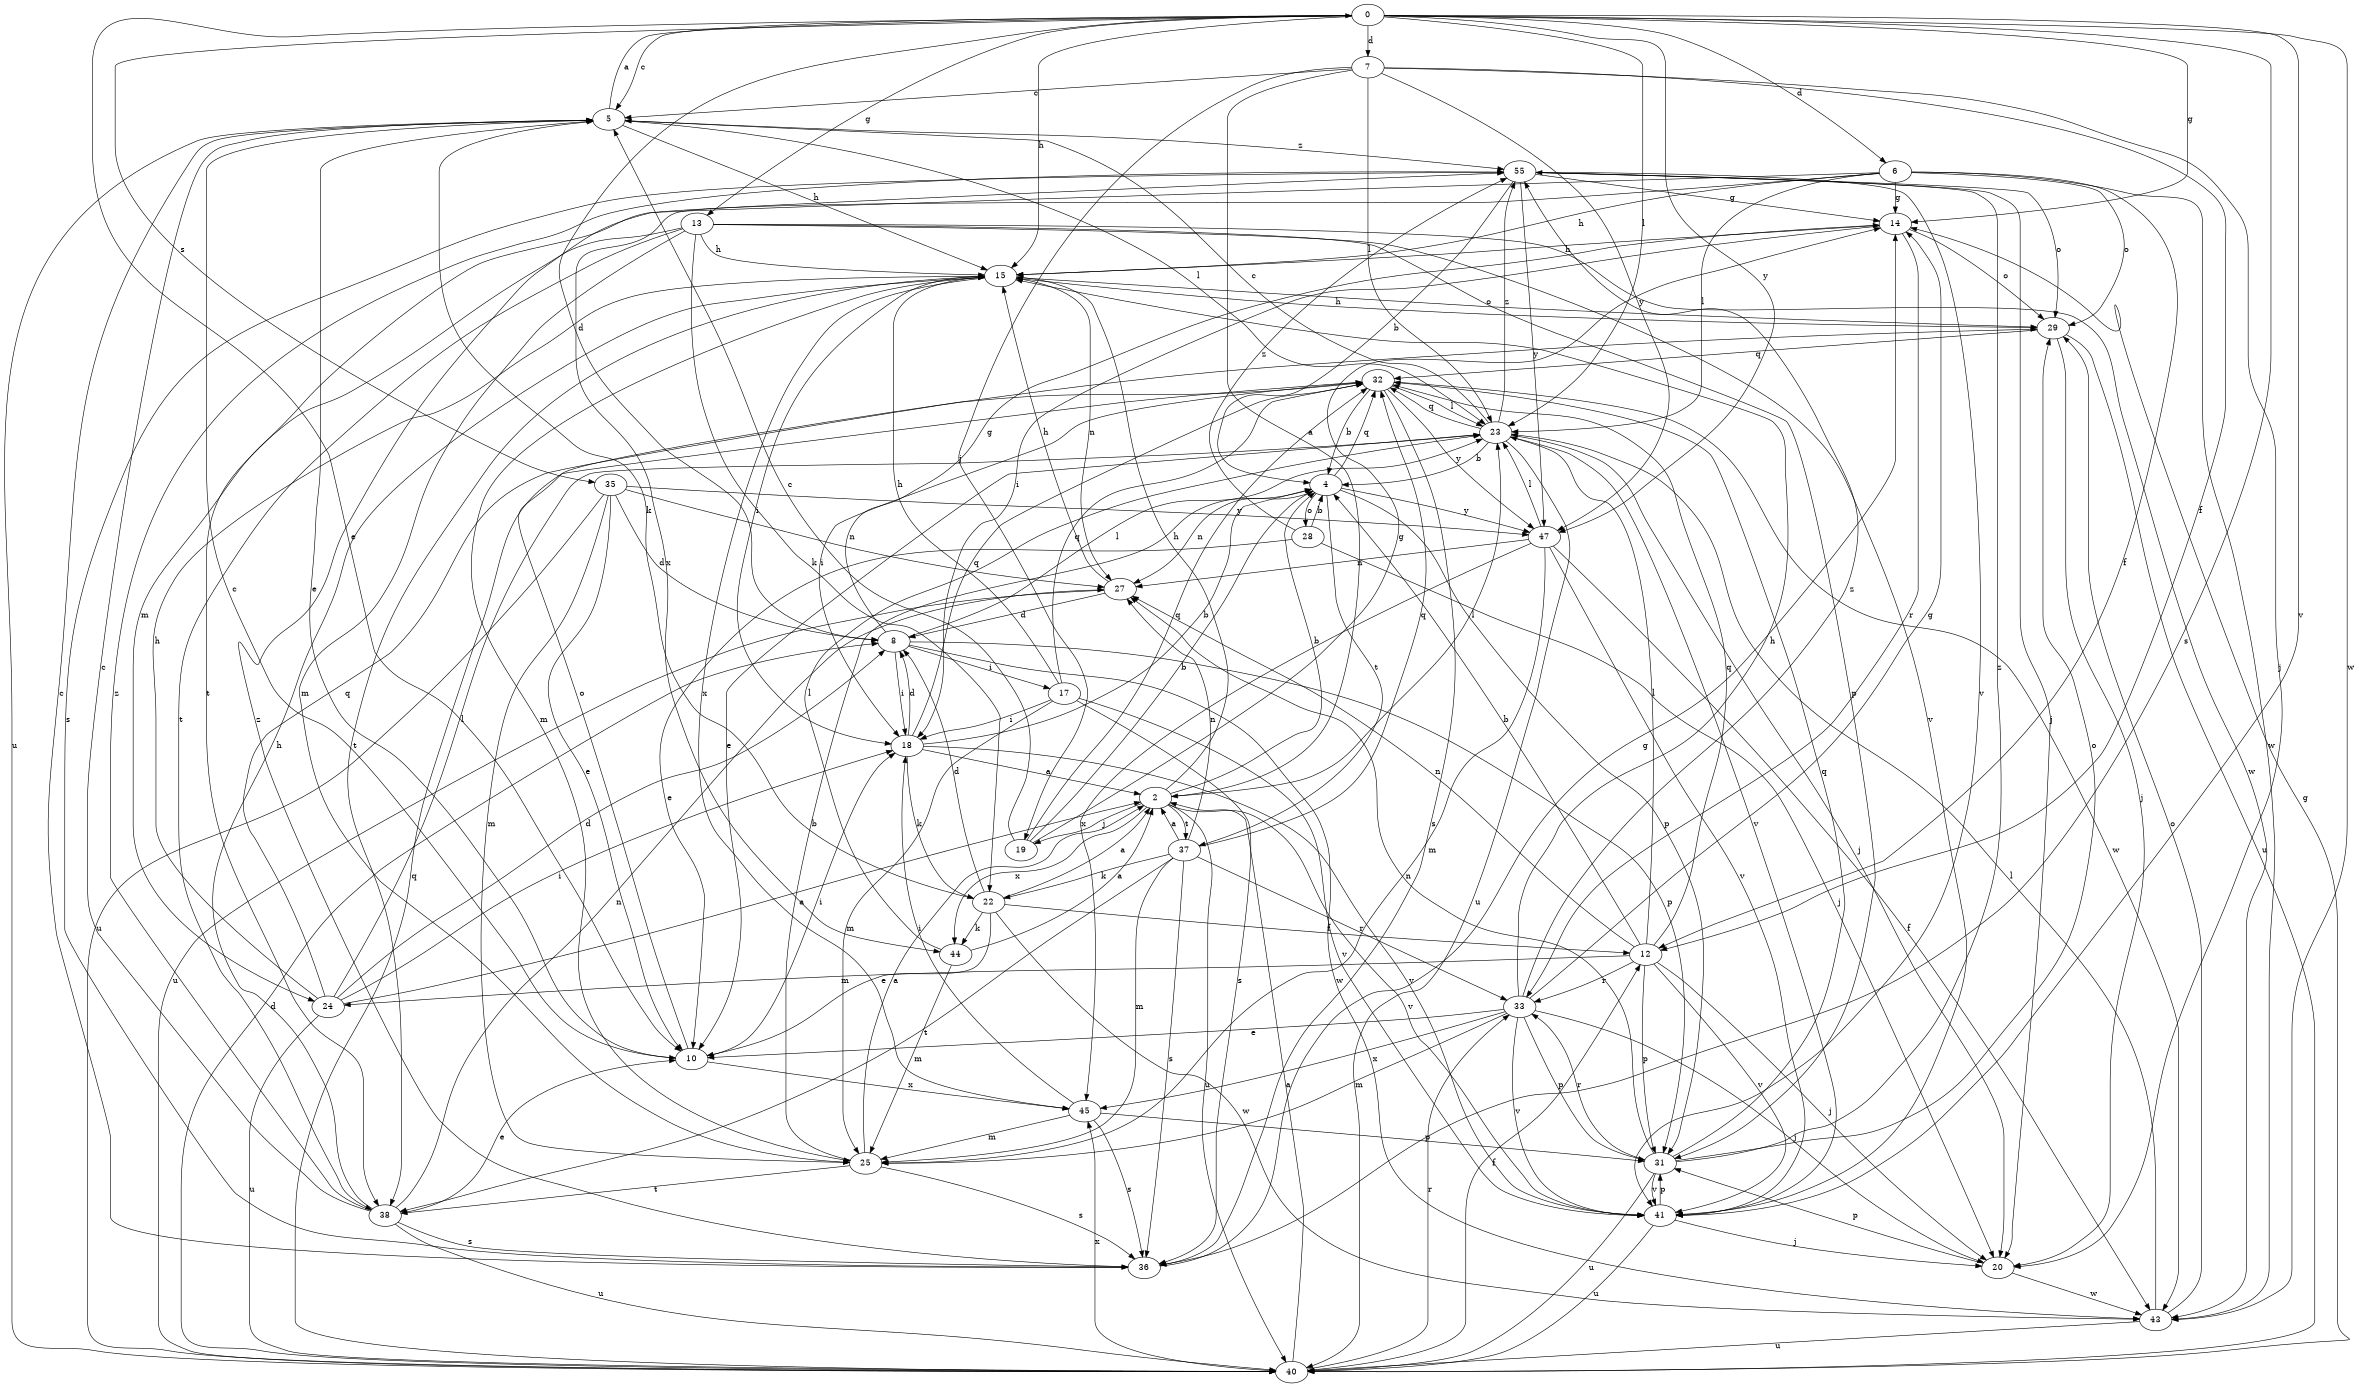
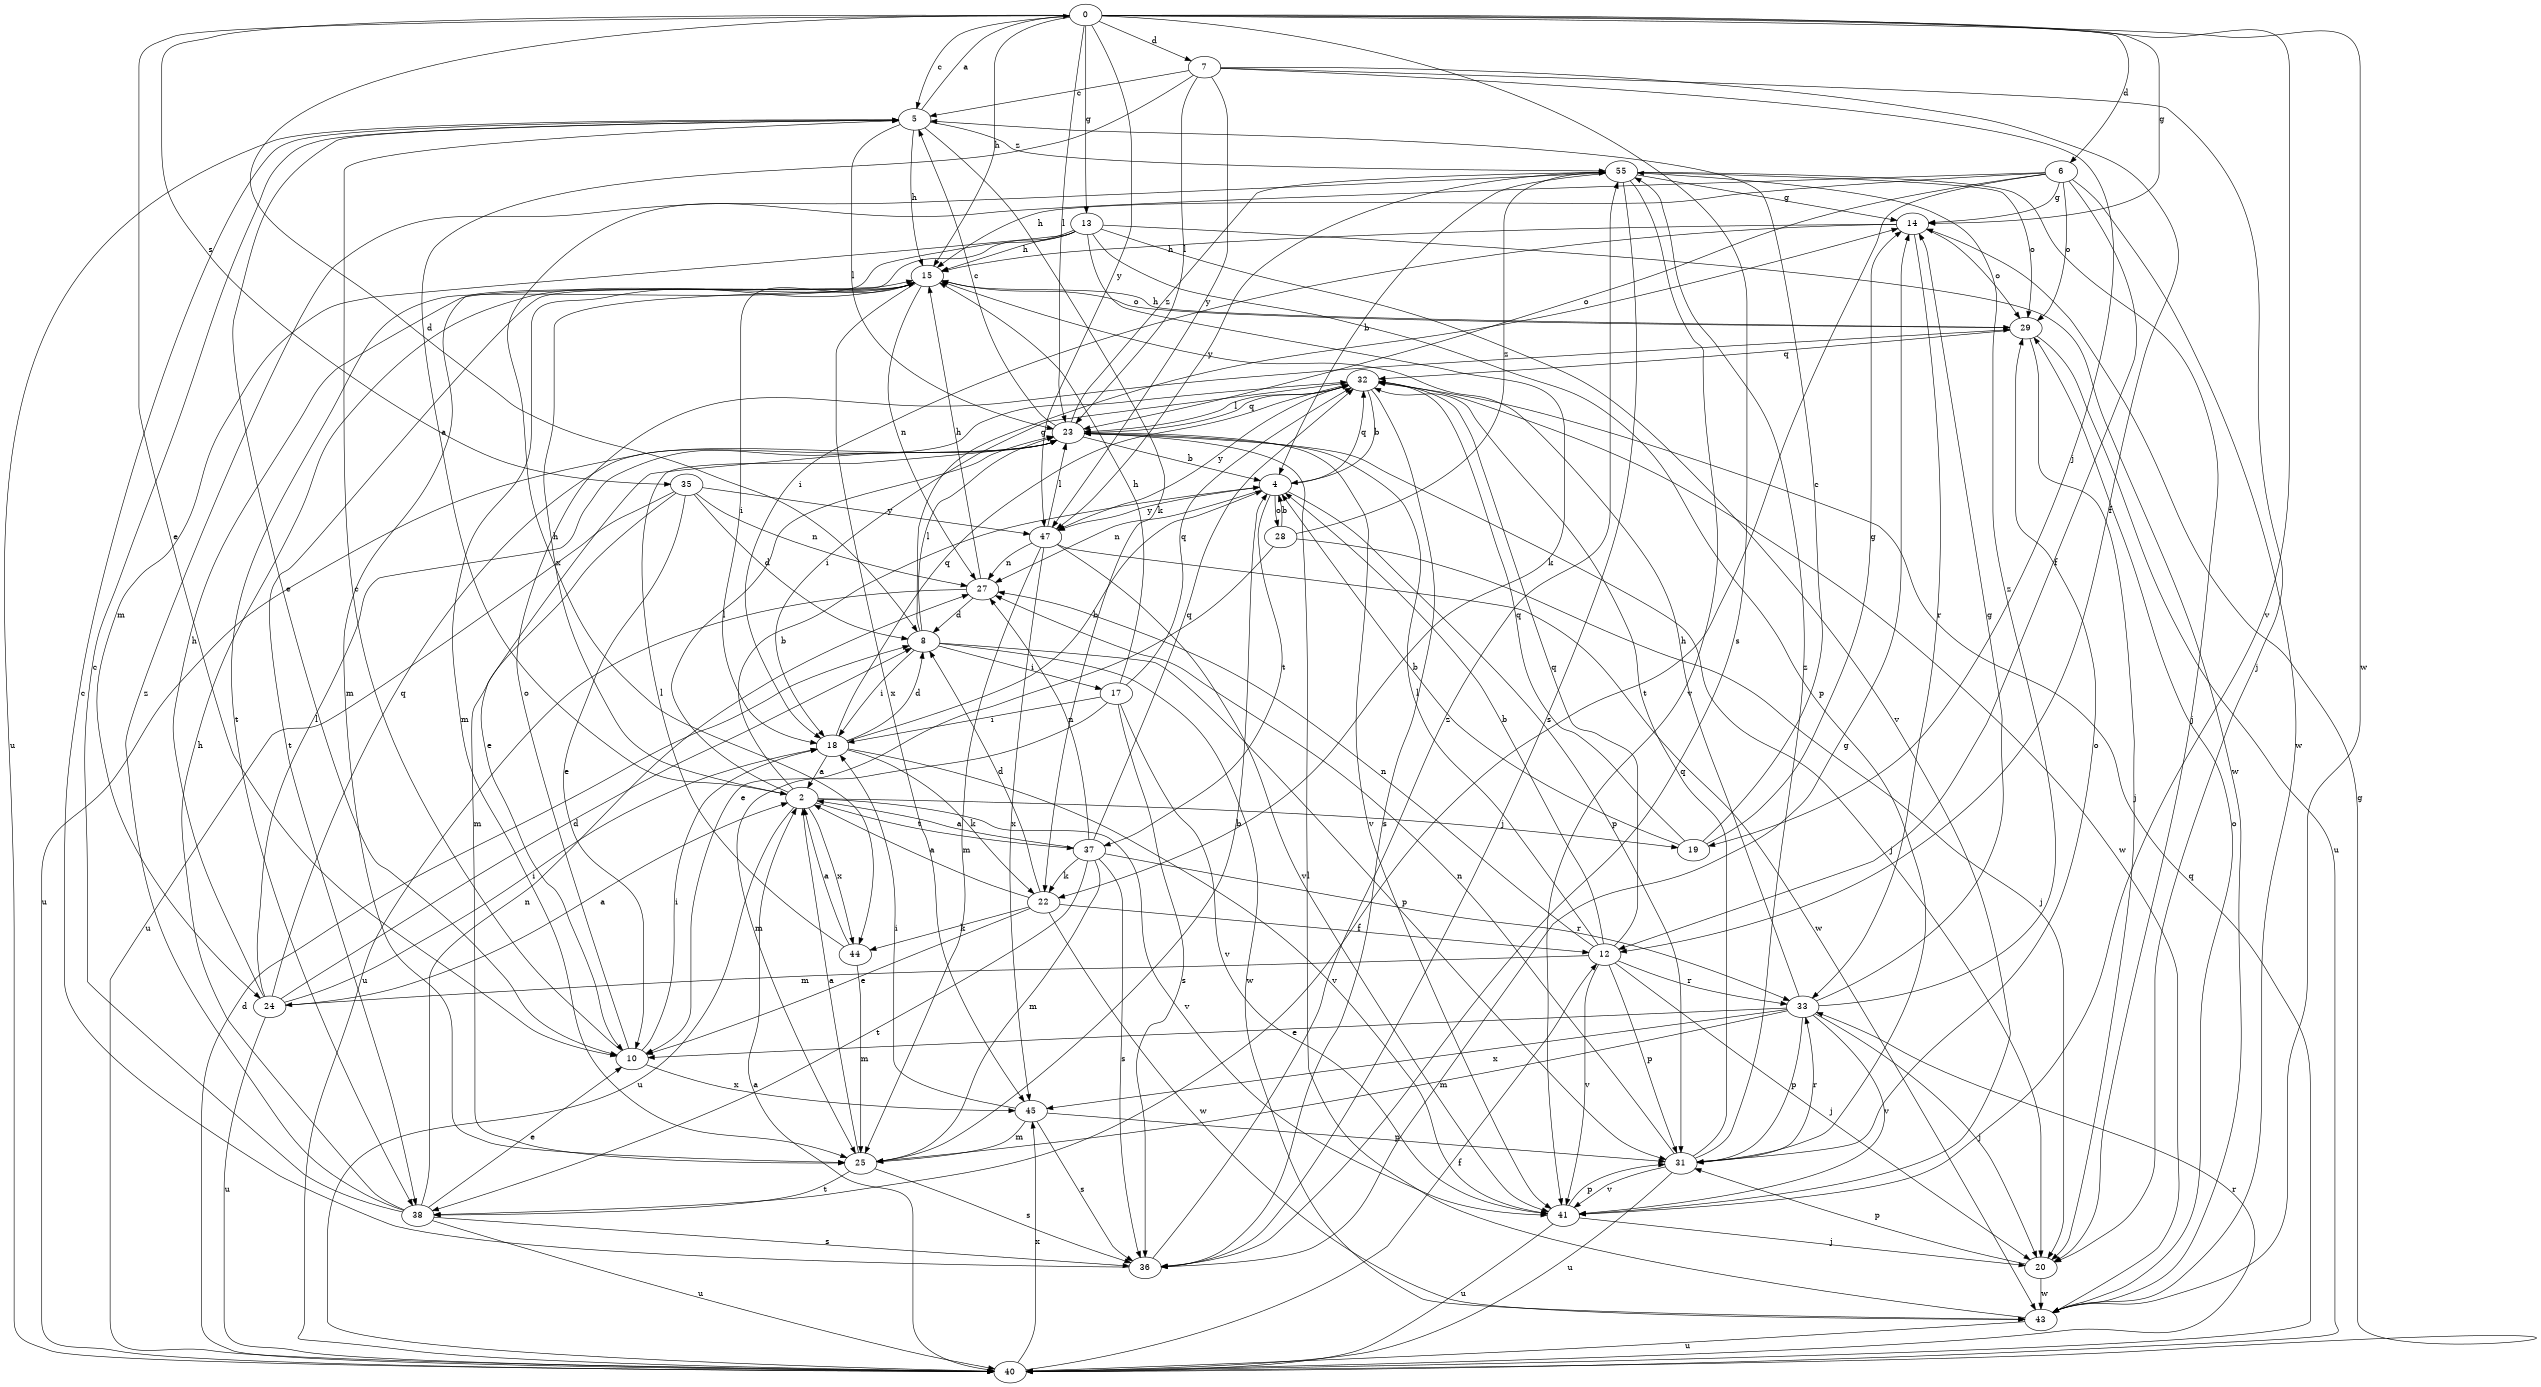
(1703, 302) -> (1586, 302)
(646, 520) -> (1165, 480)
(1909, 929) -> (1819, 929)
